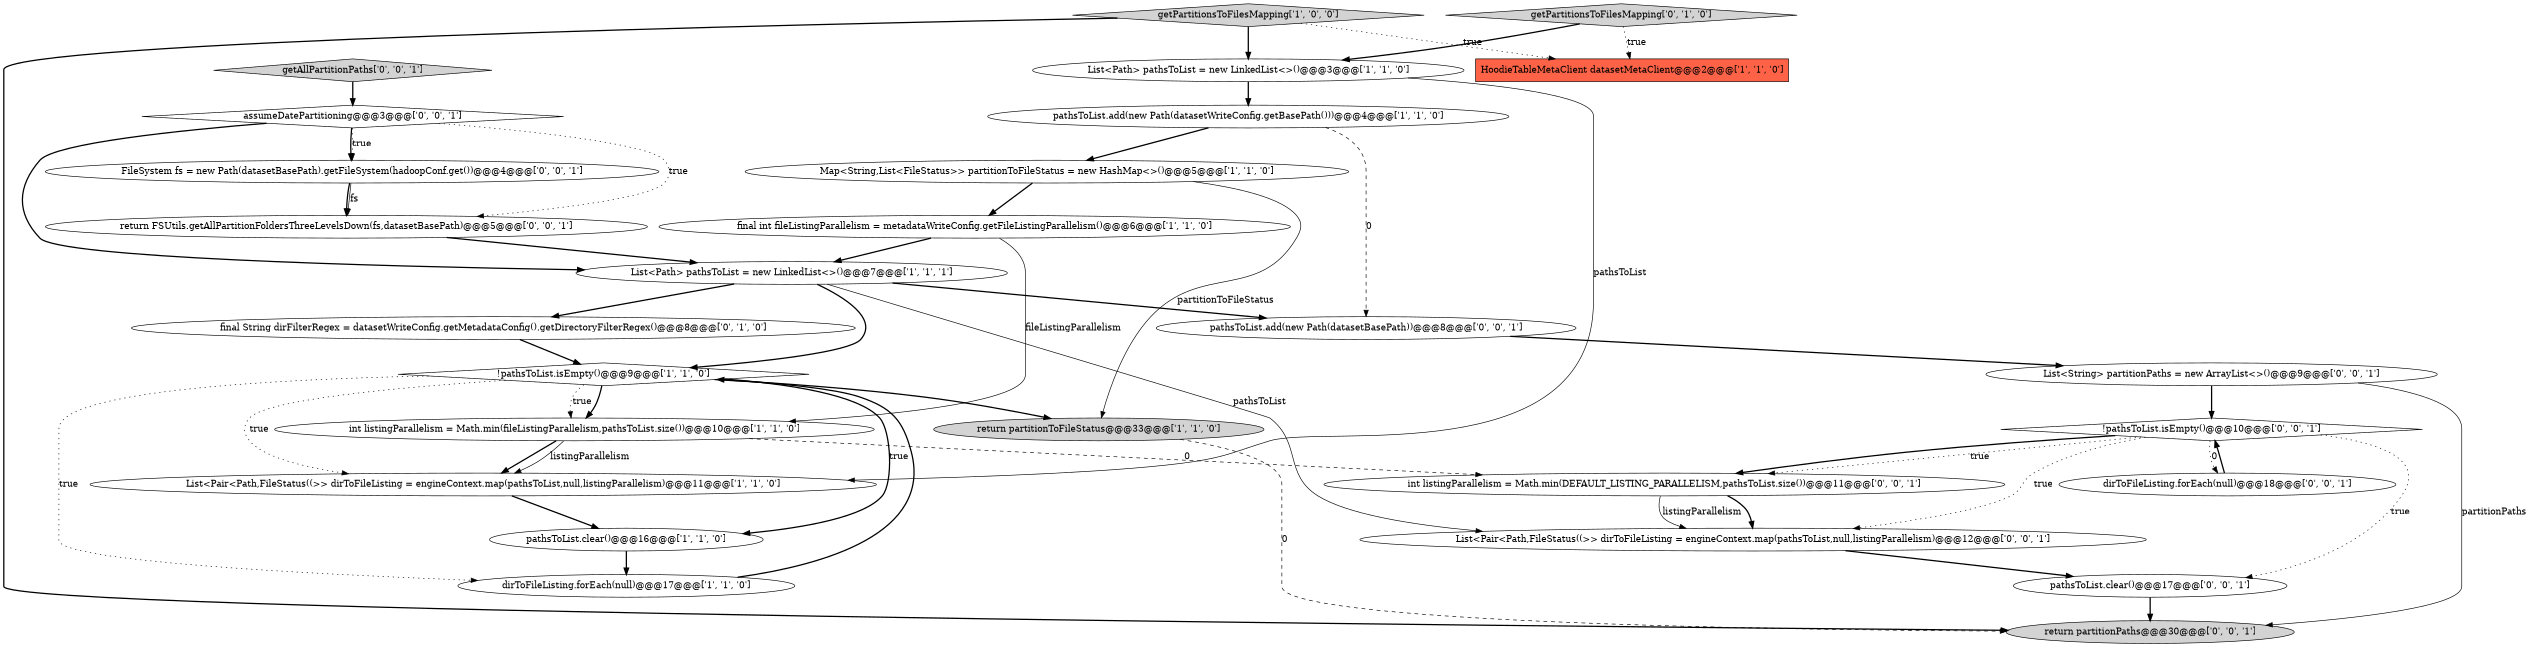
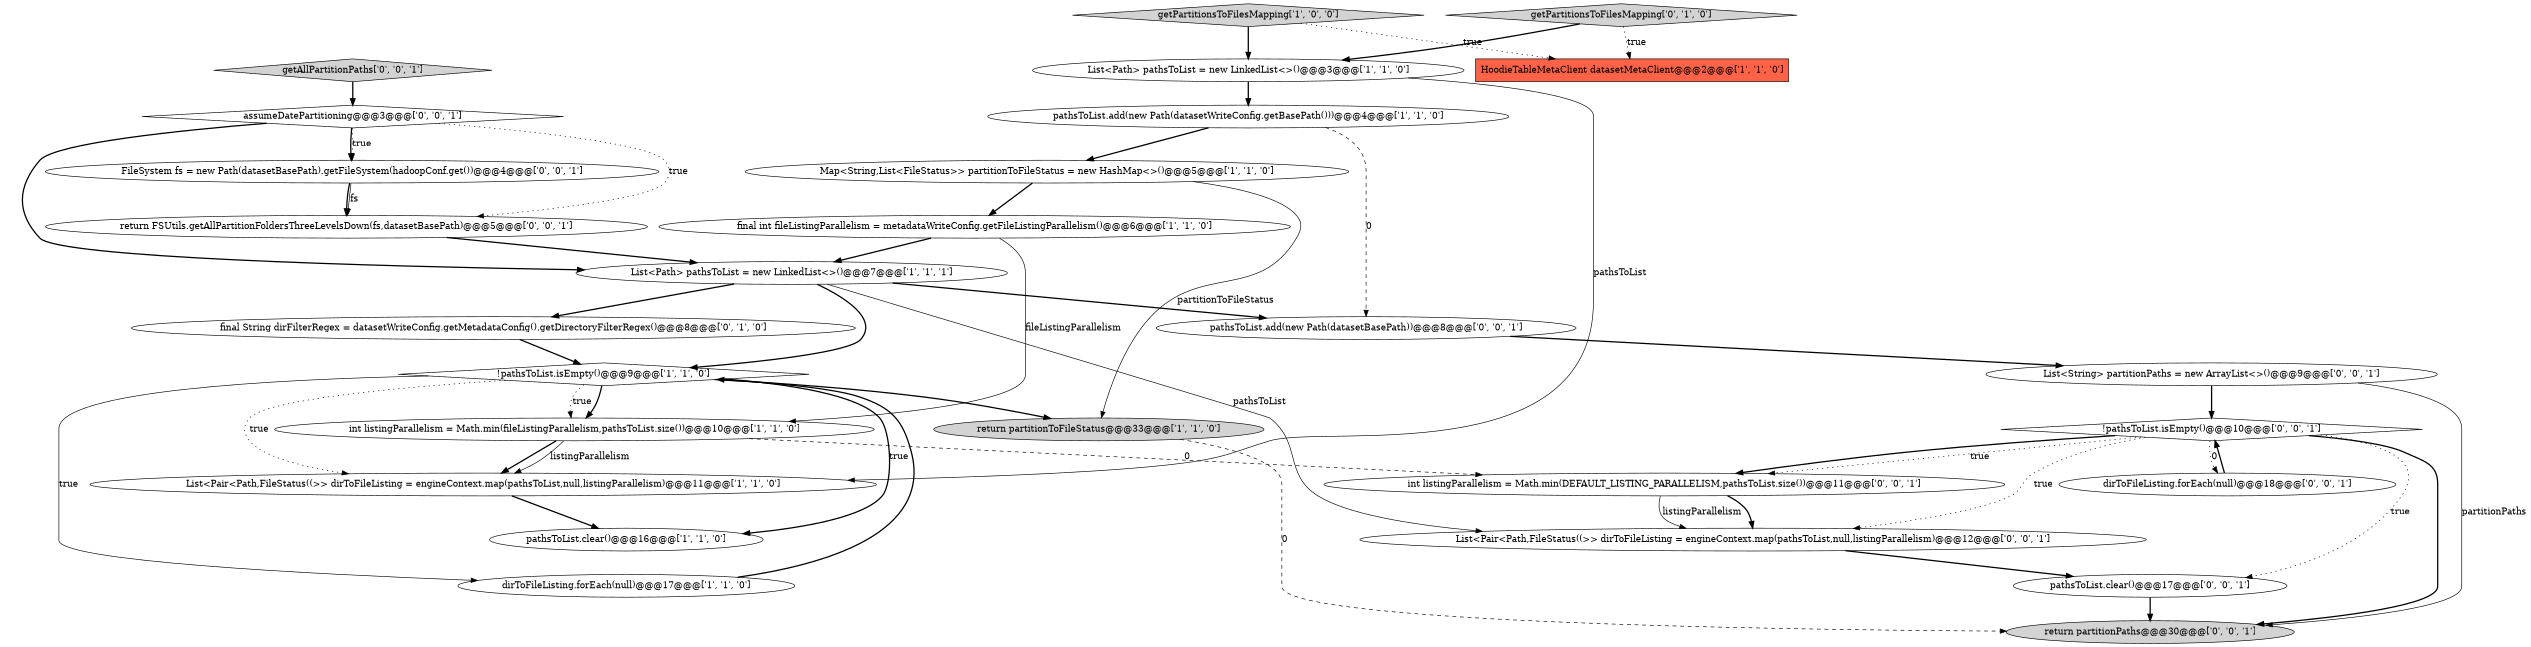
(59, 503) -> (59, 503)
(626, 560) -> none
(186, 601) -> (2438, 552)
